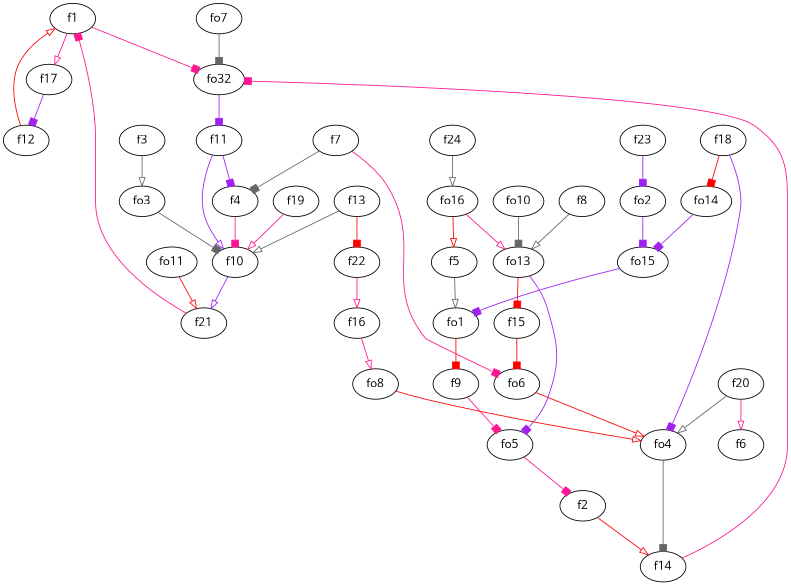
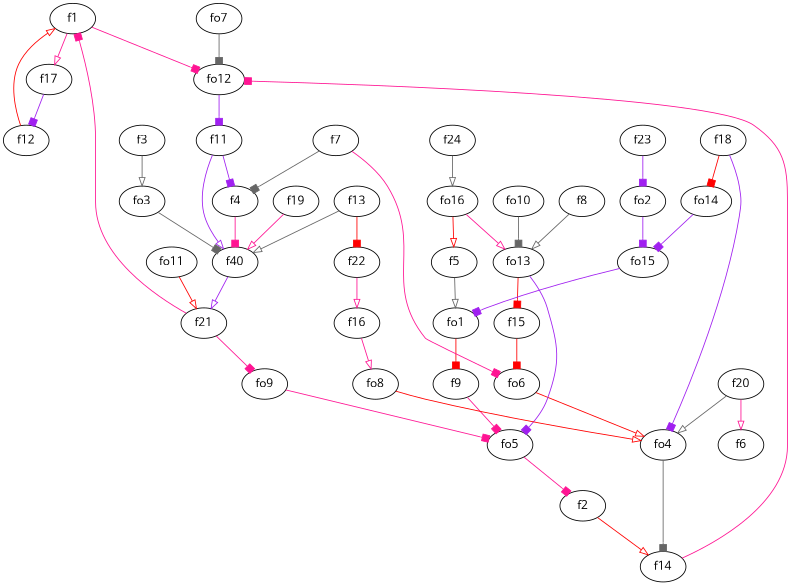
(219, 80) -> (219, 80)
(235, 262) -> (235, 262)
none -> (265, 384)
